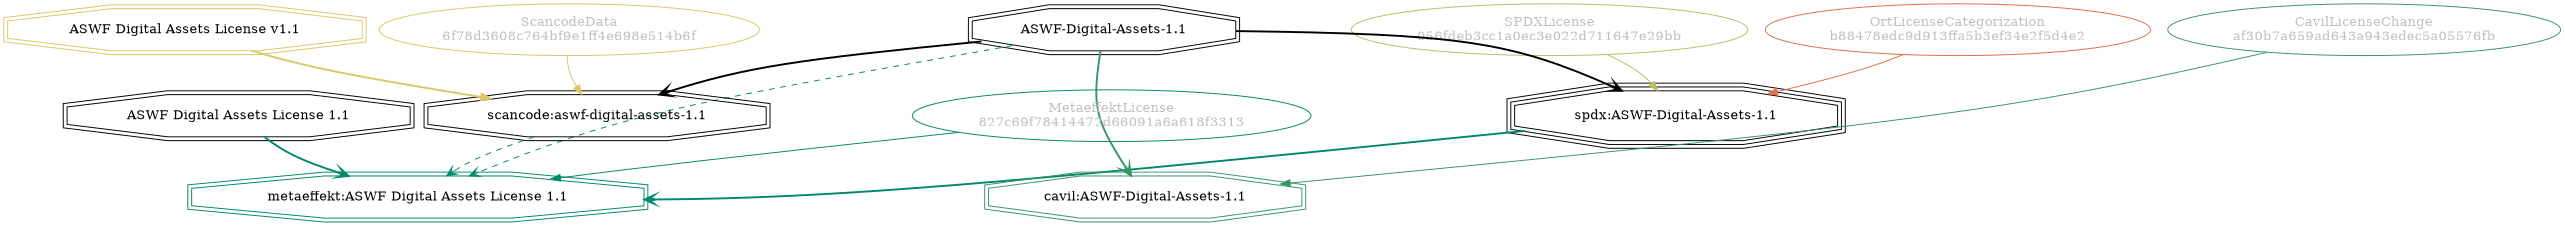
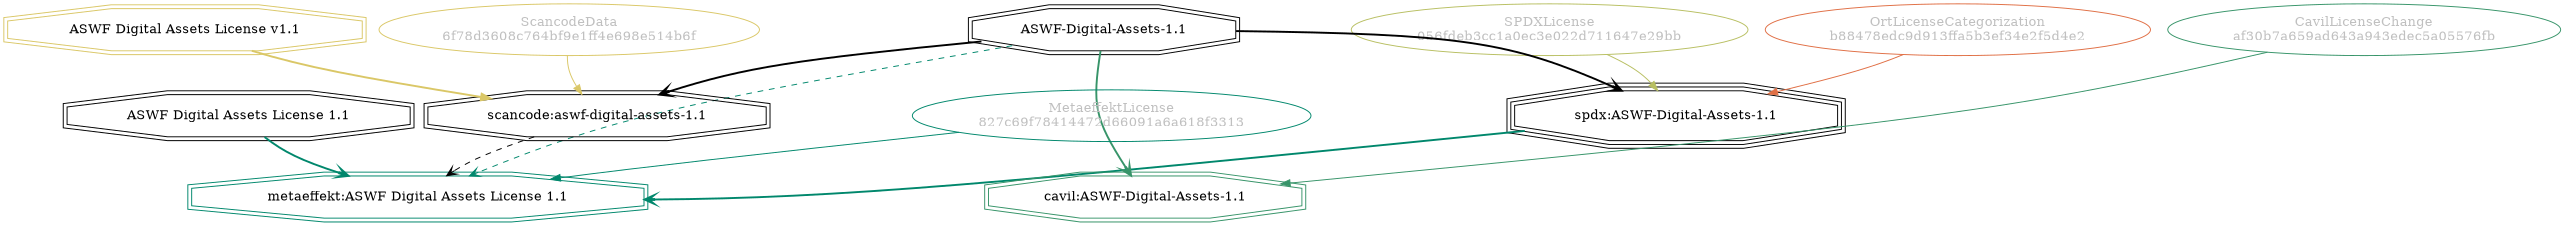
(493, 152) -> (493, 152)
